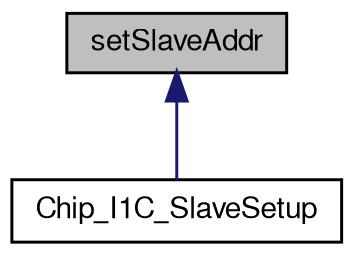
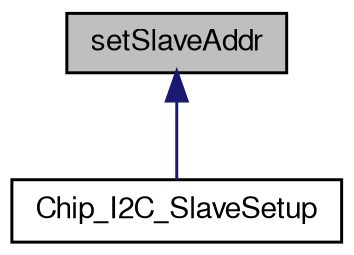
(177, 211) -> (177, 211)
